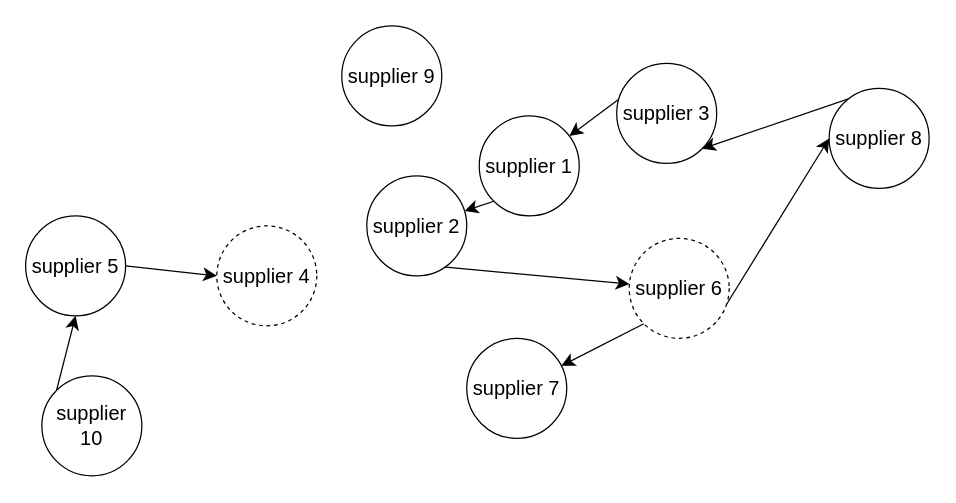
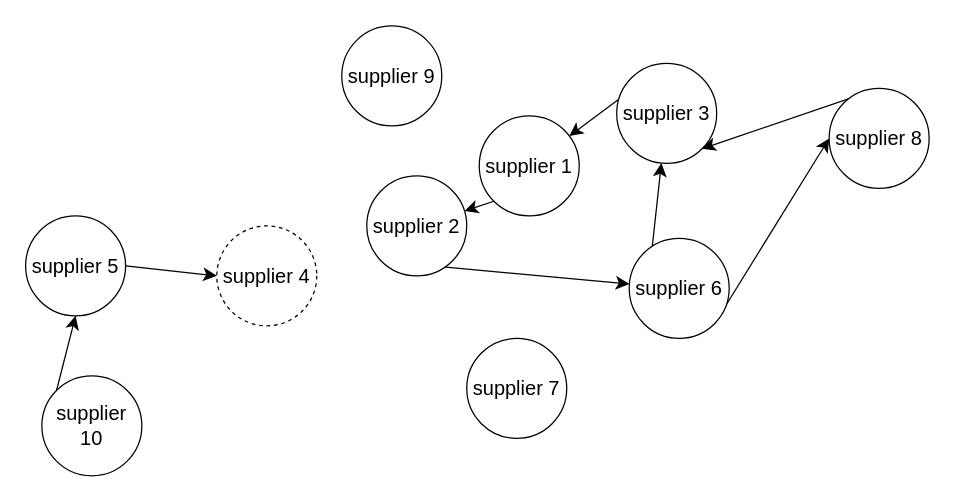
(679, 288) -> (679, 288)
(607, 342) -> (656, 211)
